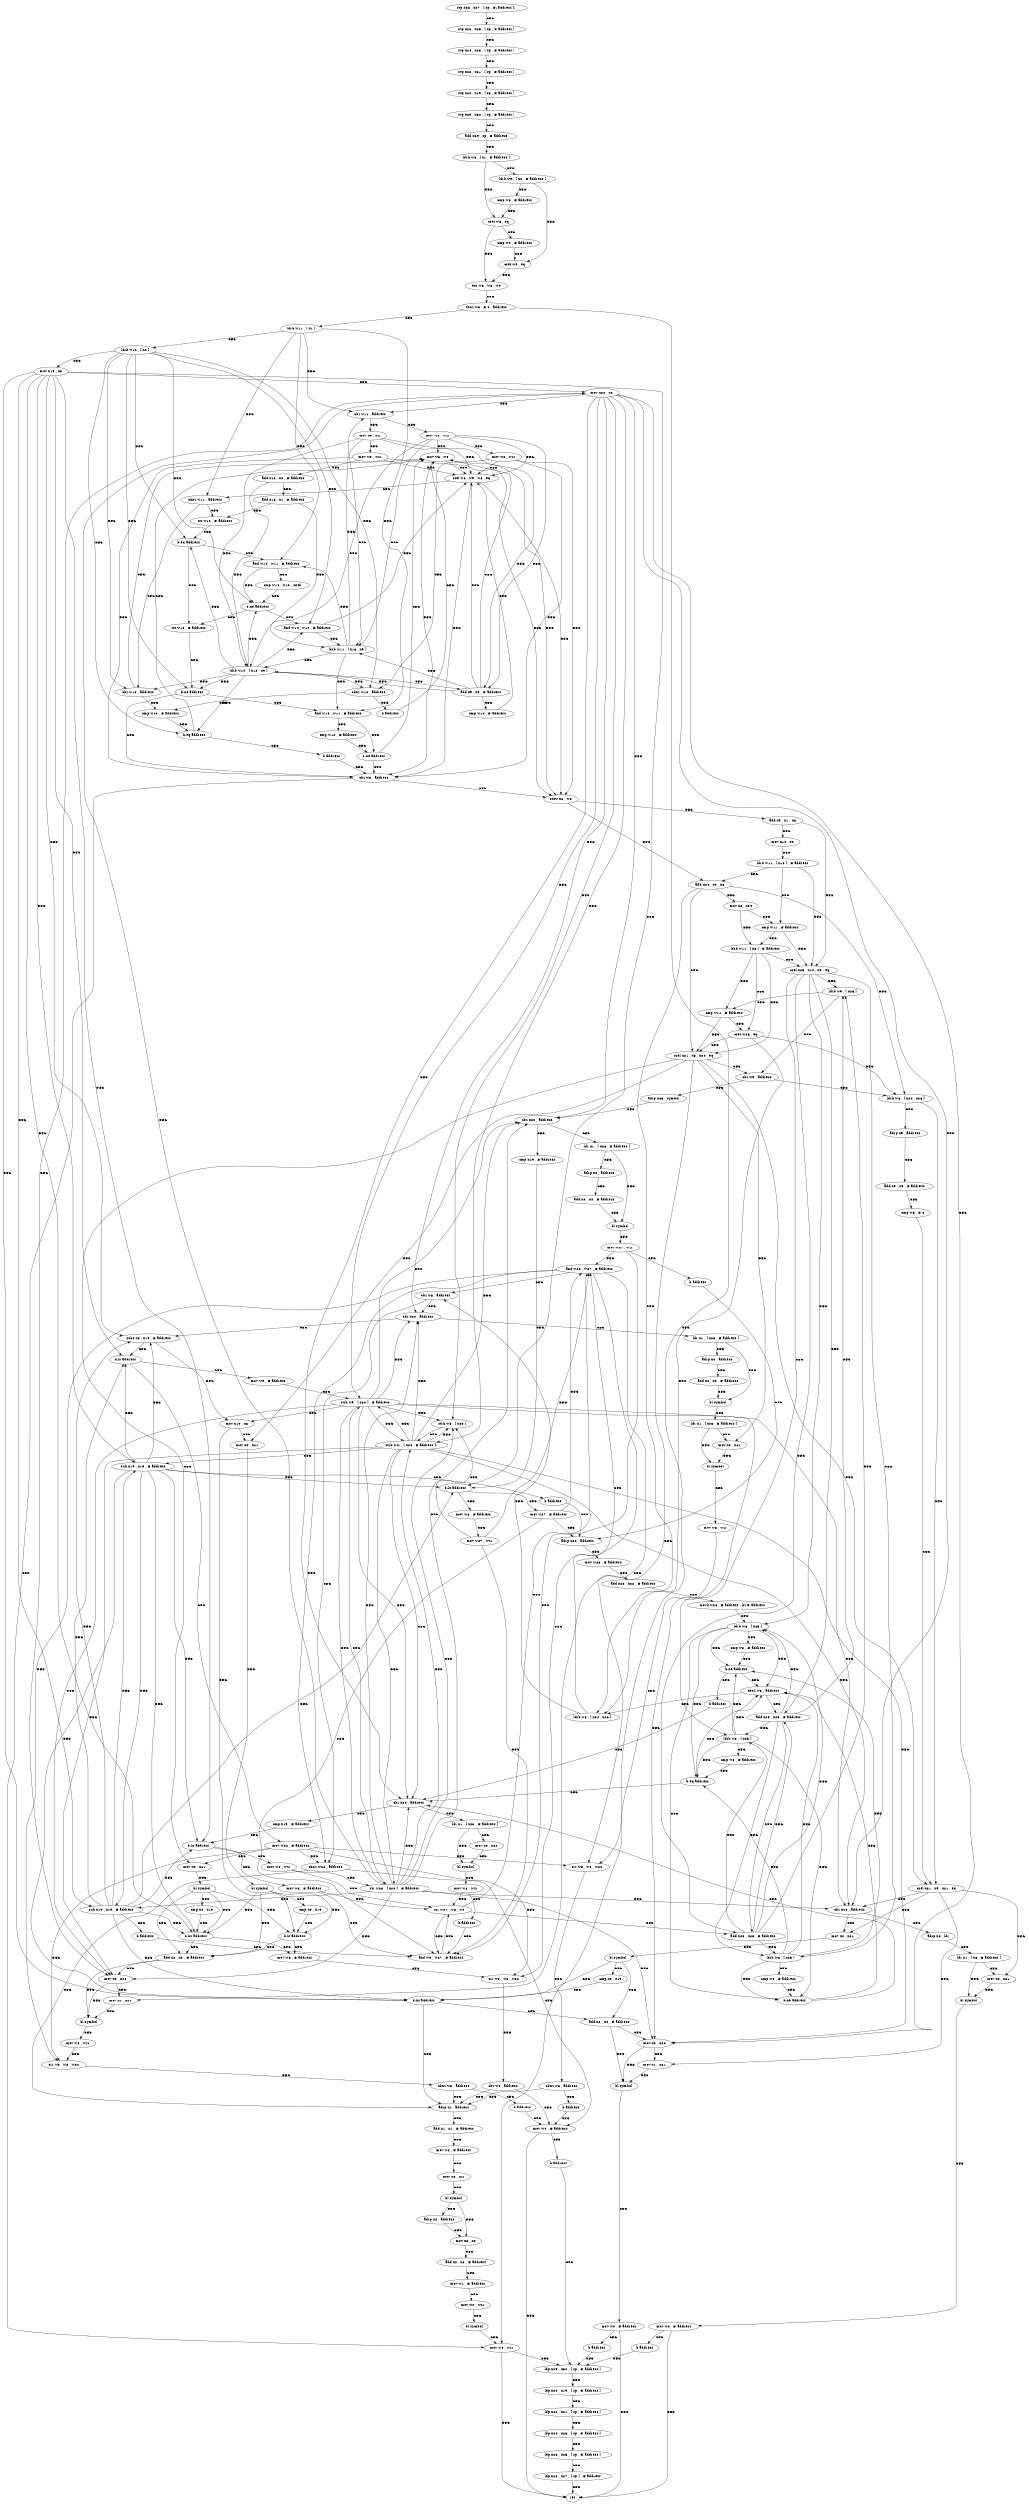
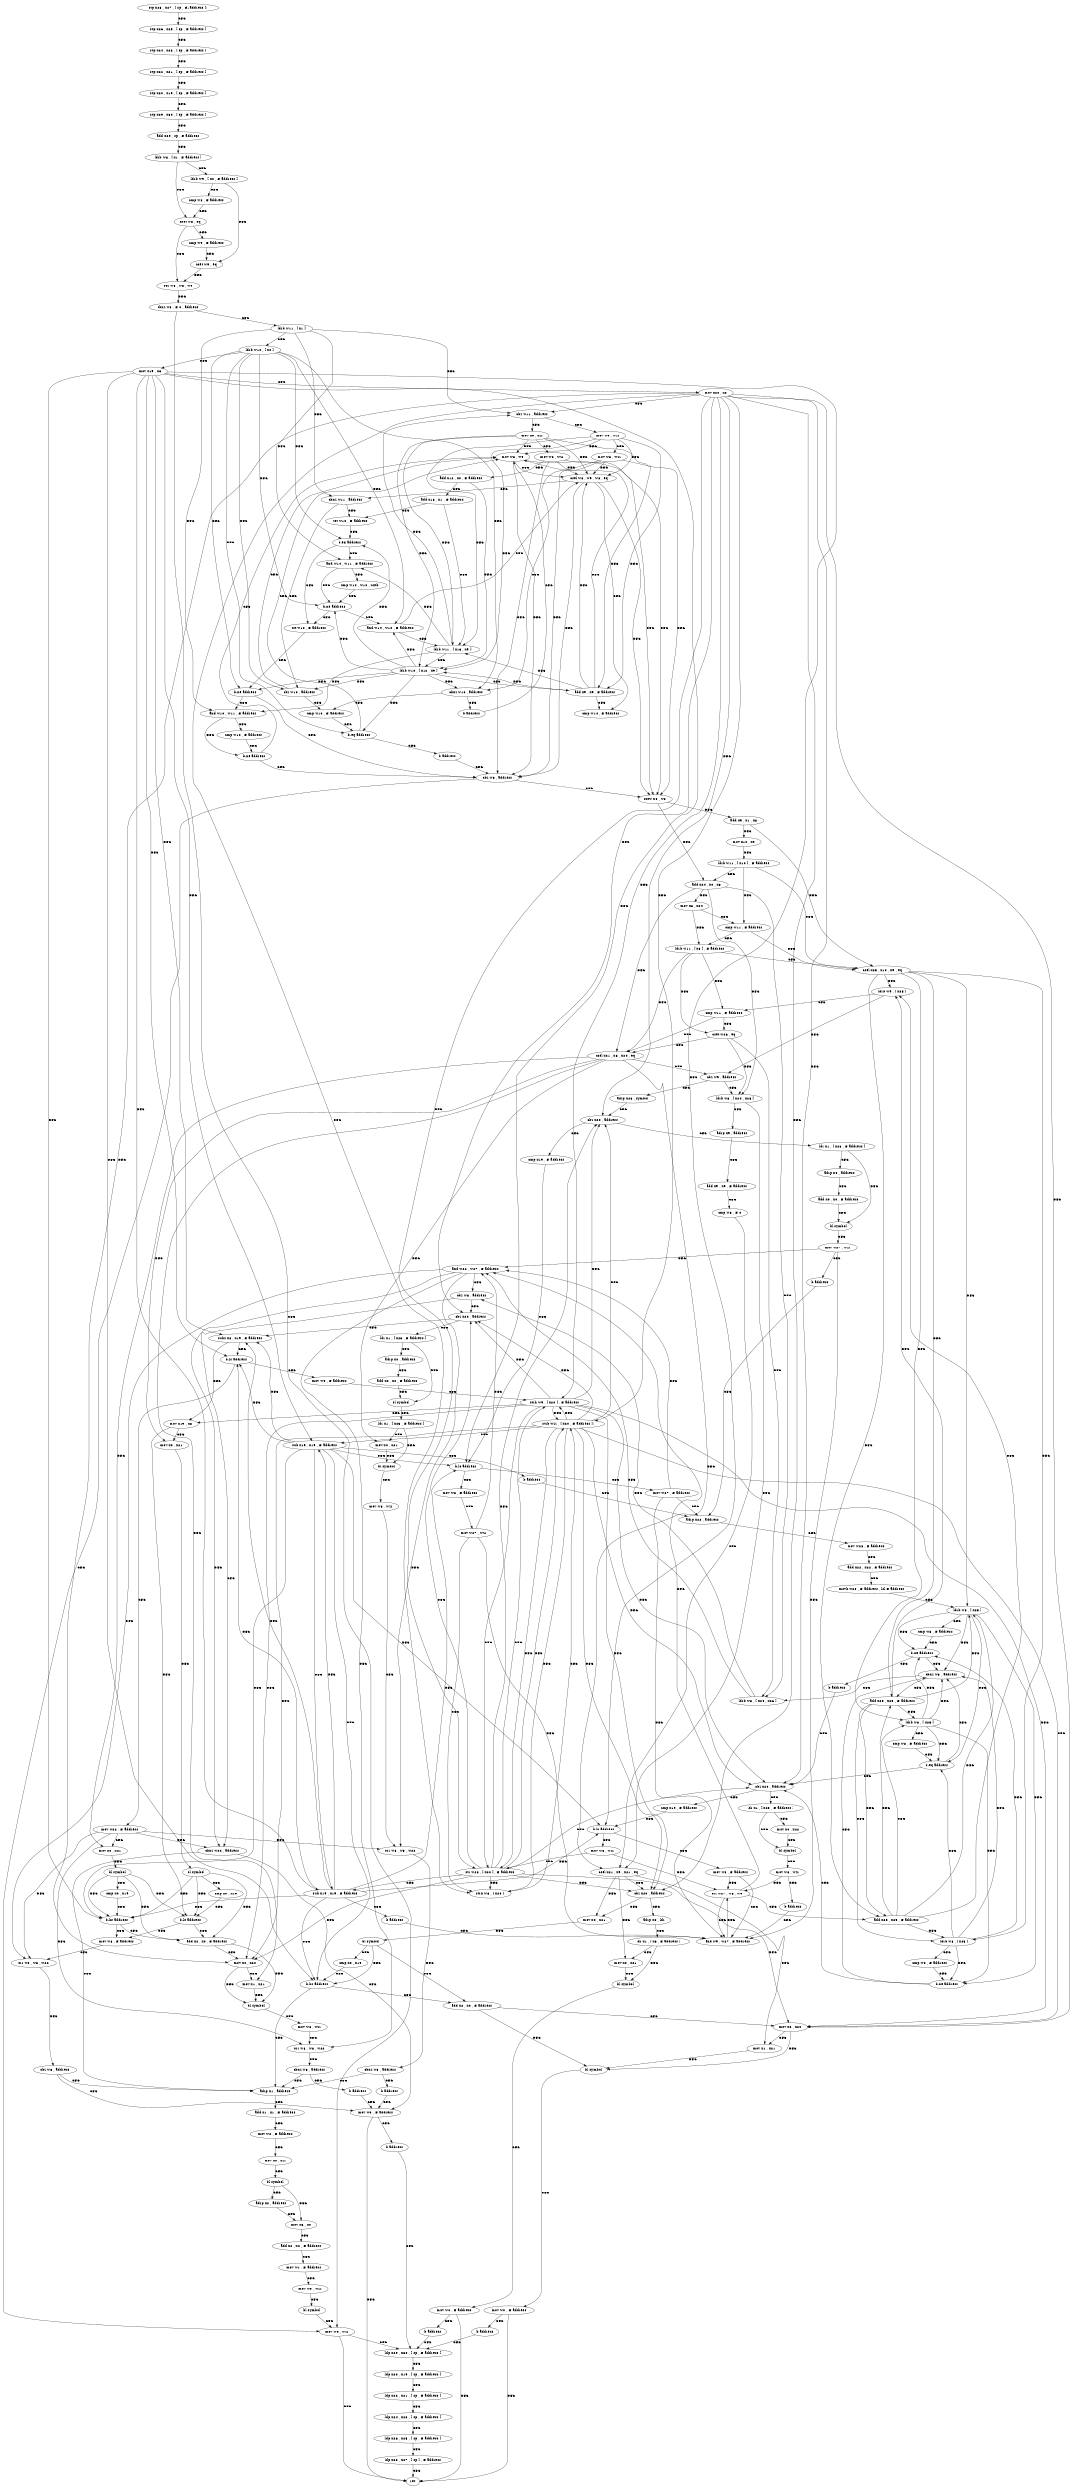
none -> (523, 446)
(464, 468) -> (526, 468)
(500, 599) -> (614, 599)
(130, 961) -> (437, 1102)
(410, 1413) -> none
